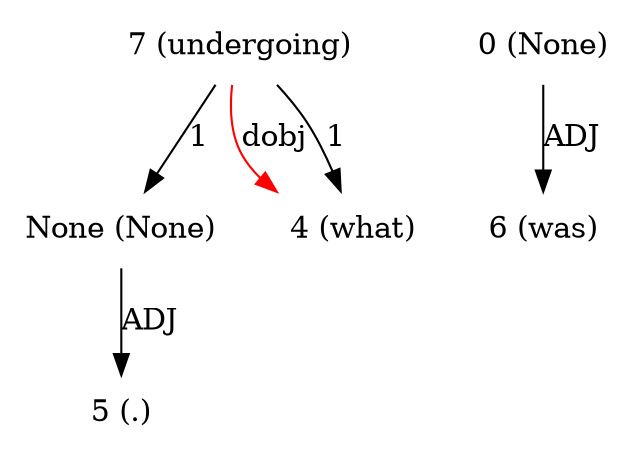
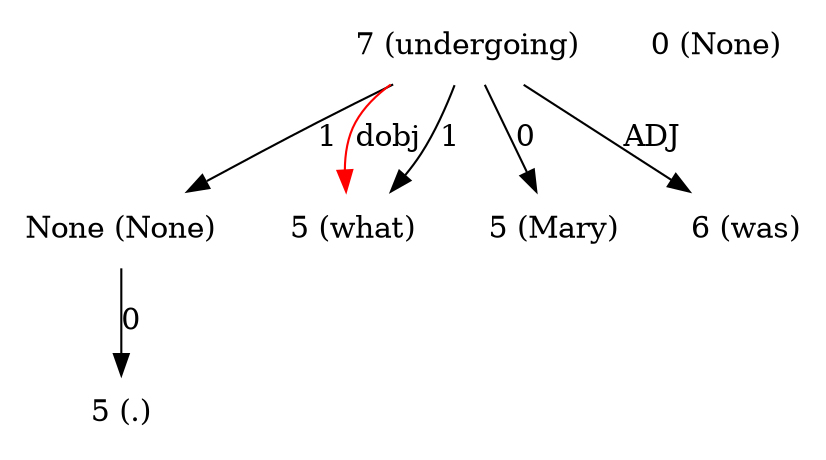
(543, 128) -> (598, 132)
(353, 230) -> (353, 230)
none -> (554, 230)
(150, 322) -> (132, 322)
